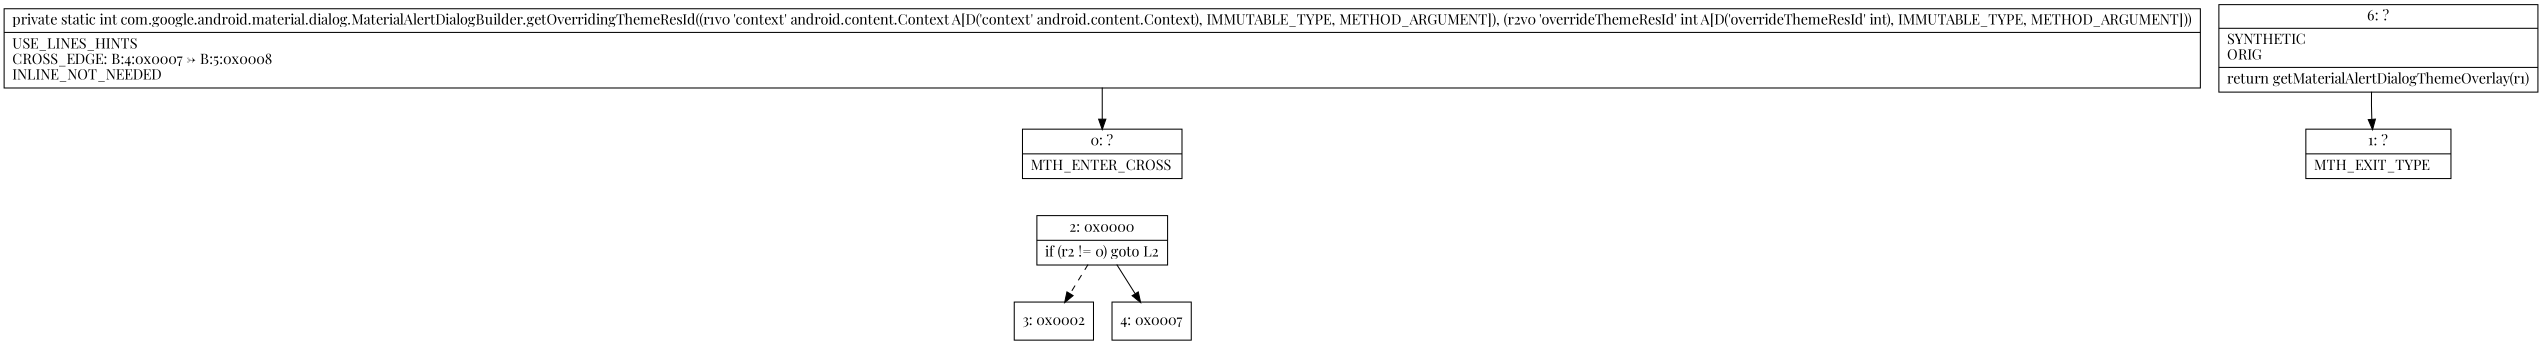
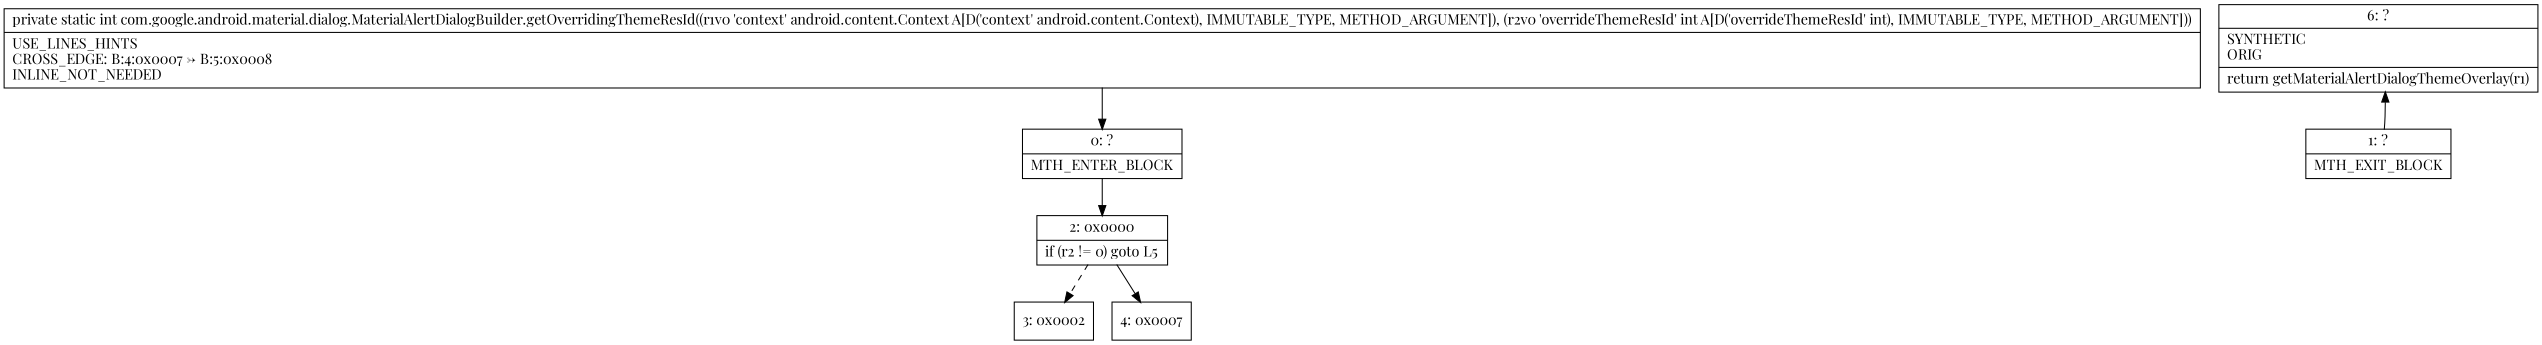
(2371, 105) -> (2385, 116)
(1101, 166) -> (1102, 166)
(2372, 166) -> (2378, 166)
none -> (1102, 192)
(1102, 252) -> (1102, 252)
